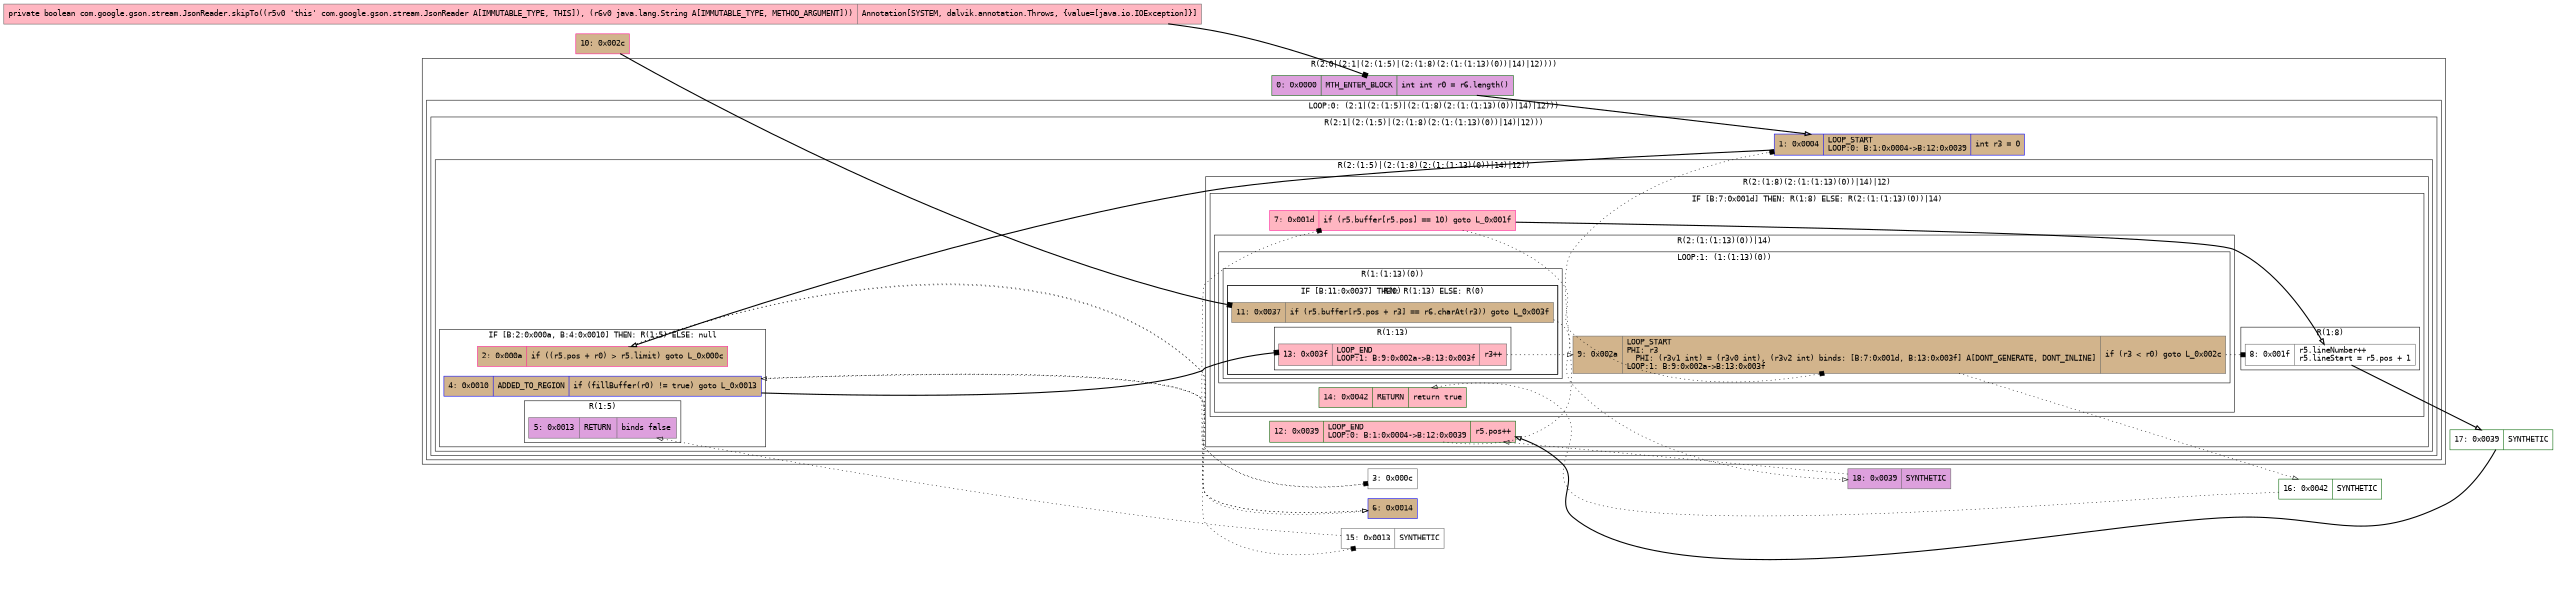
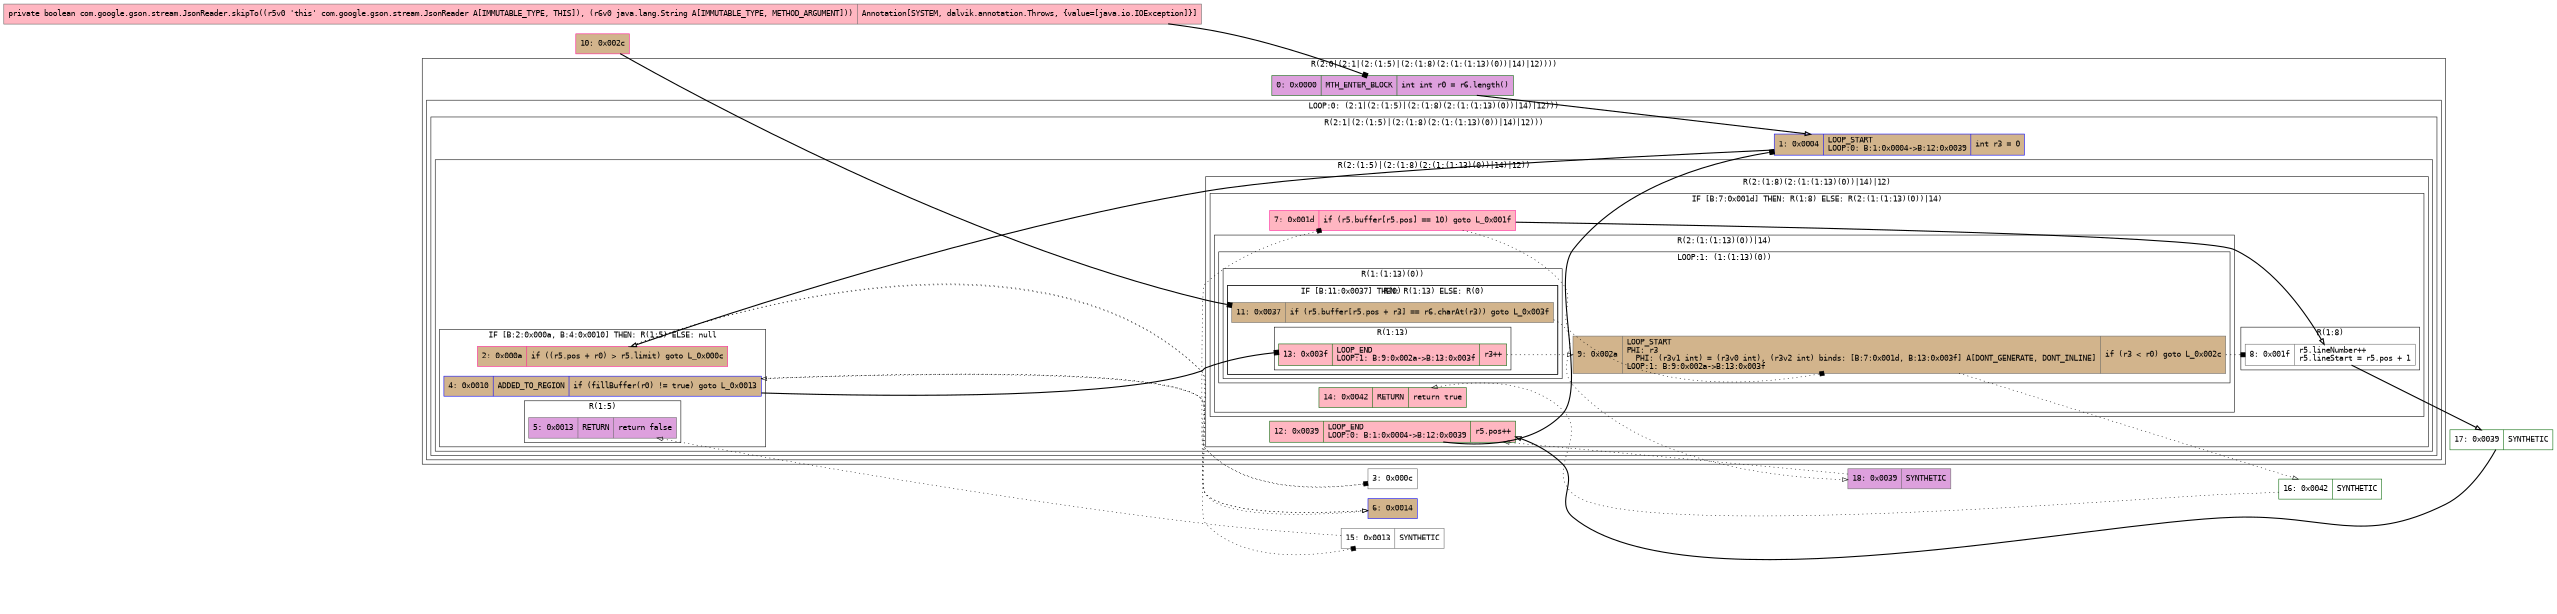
(1566, 271) -> (1566, 271)
(1393, 355) -> (1393, 355)
(646, 428) -> (645, 428)
